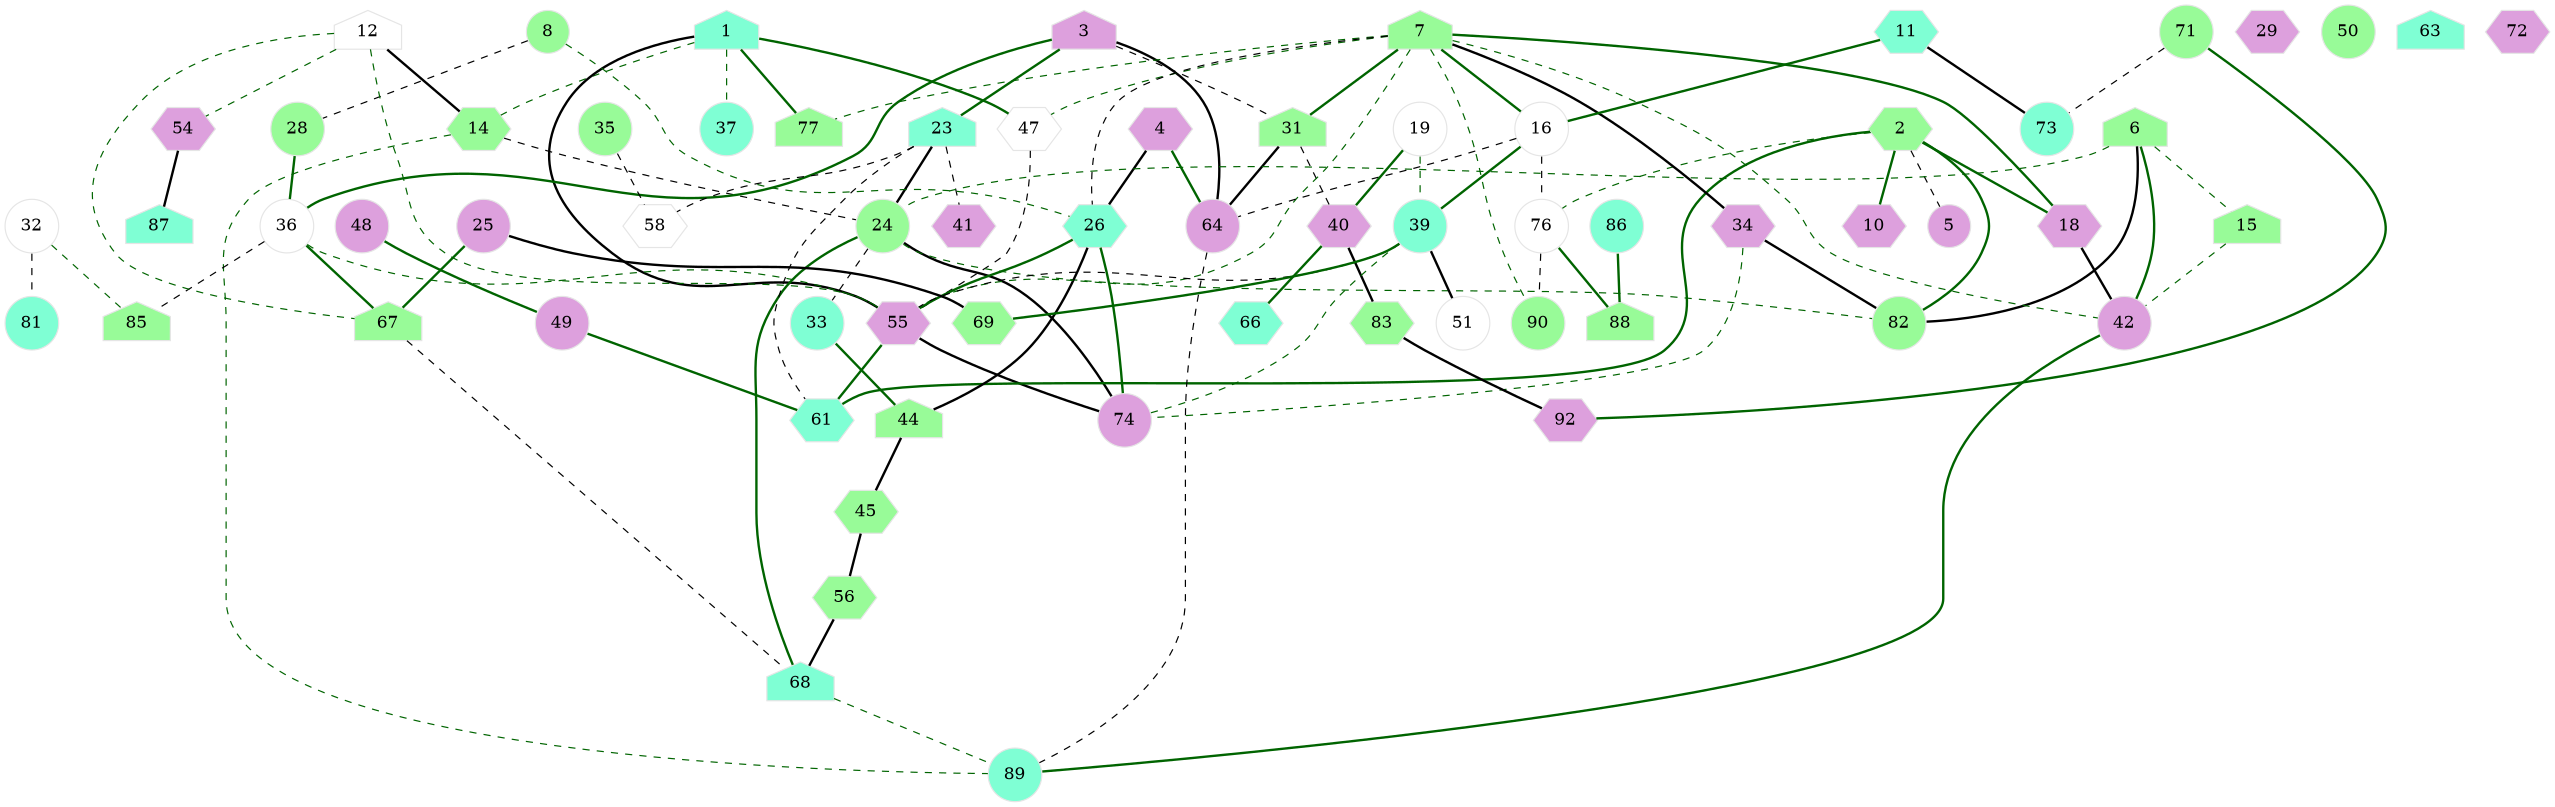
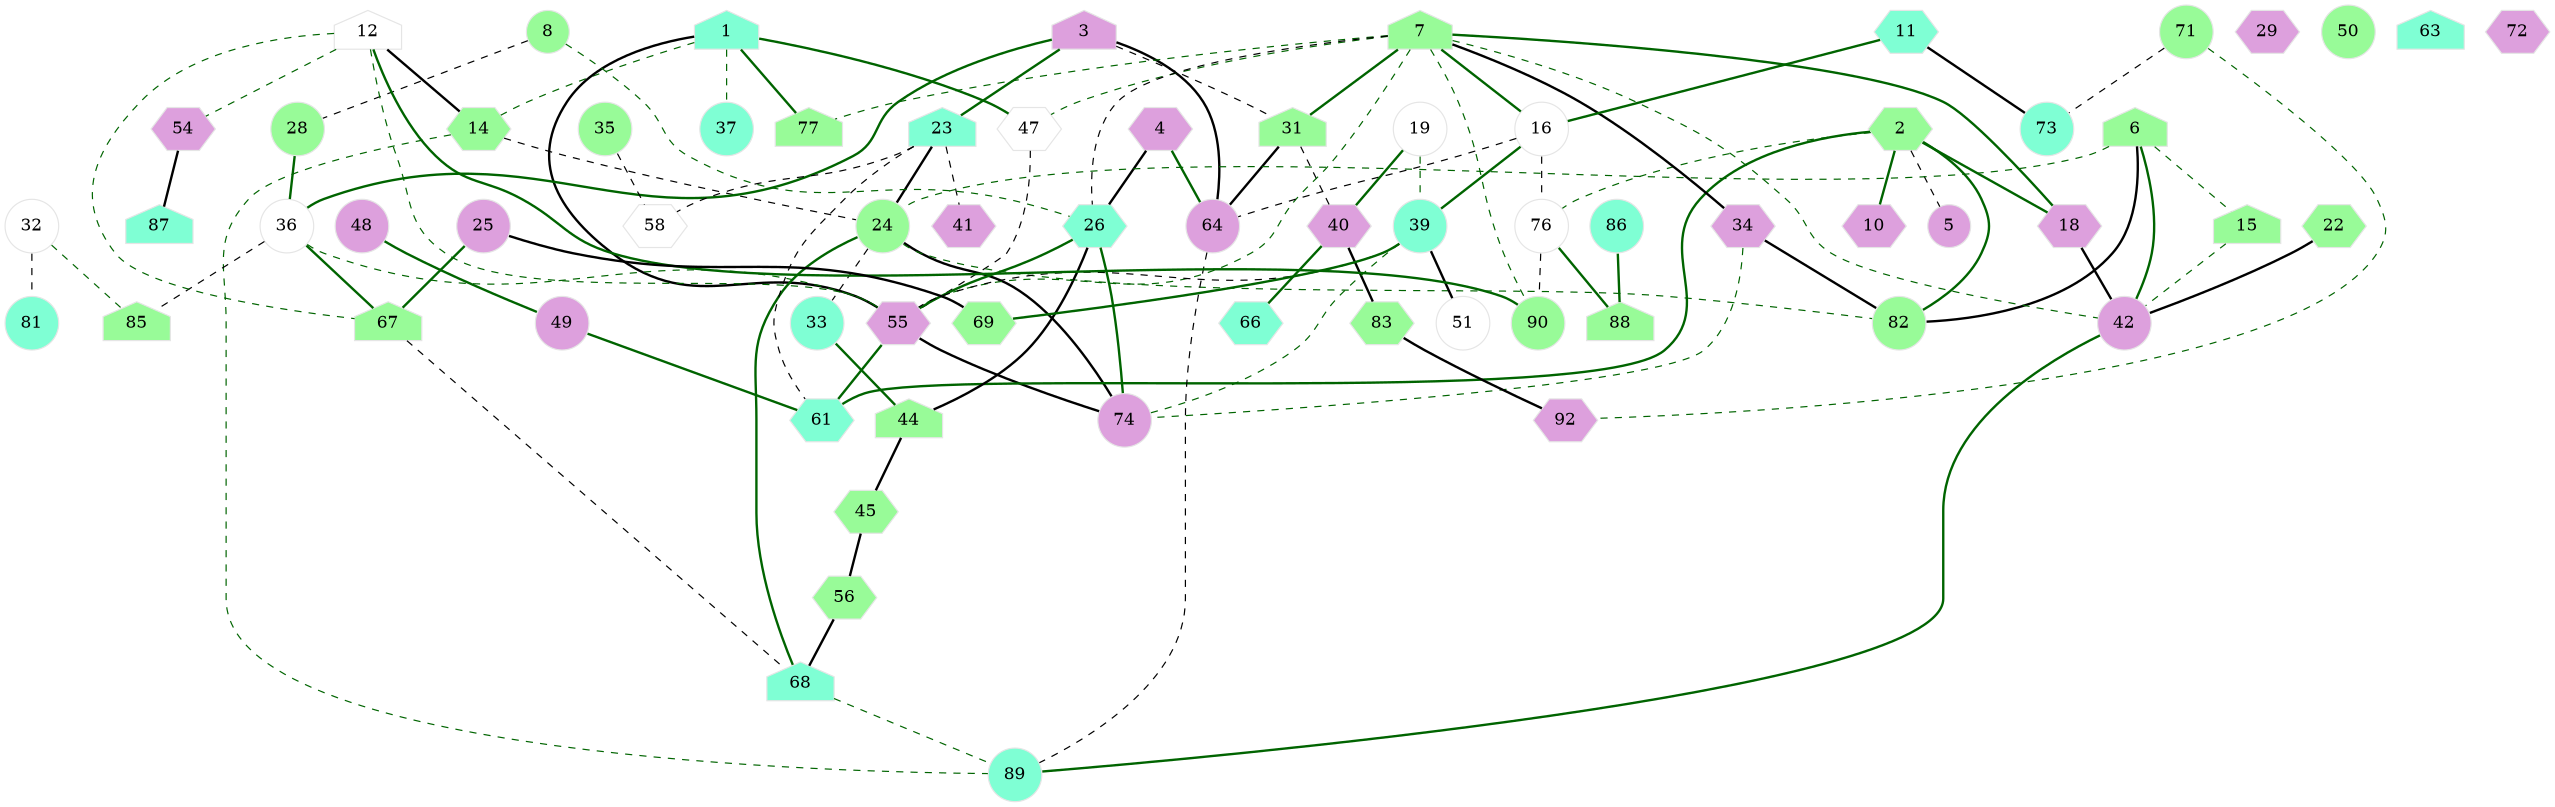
none -> (2334, 226)
none -> (903, 275)
(2141, 360) -> (2141, 360)
